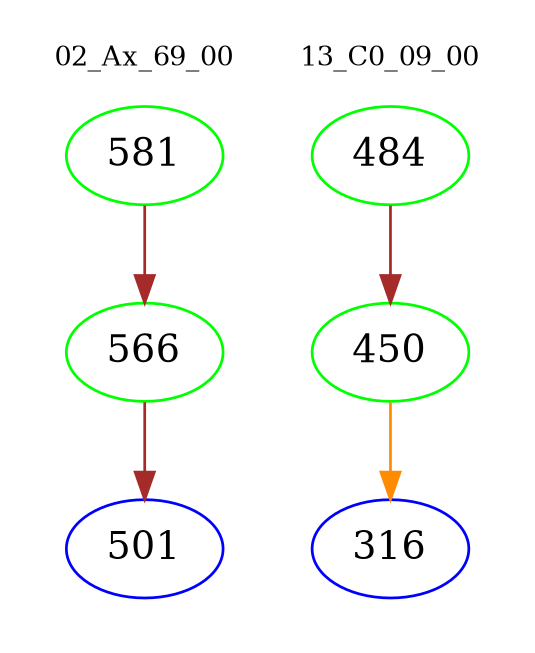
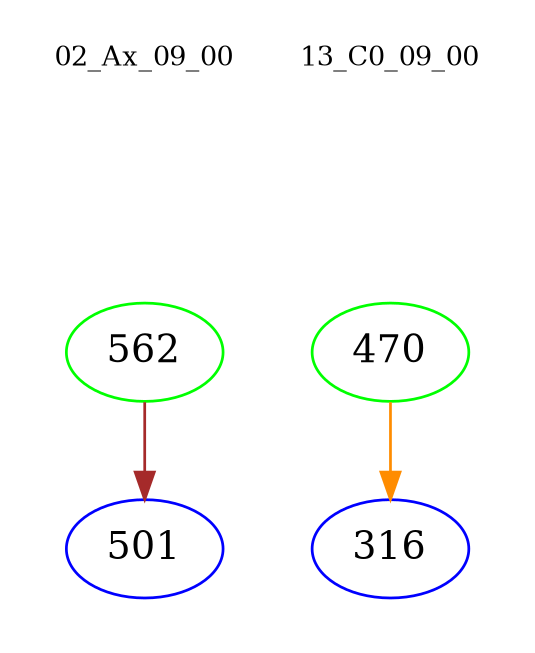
(145, 59) -> (145, 59)
(145, 156) -> none
(390, 156) -> none
(145, 352) -> (145, 352)
(390, 352) -> (390, 352)
